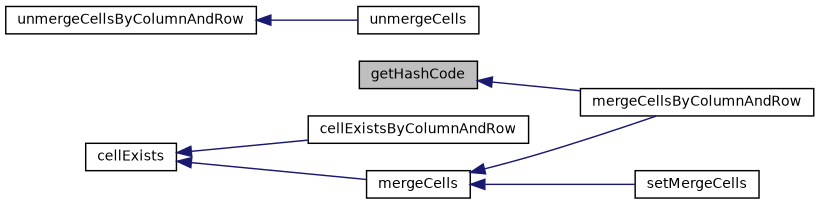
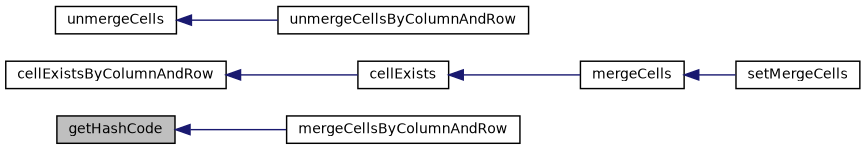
(314, 20) -> (235, 20)
(571, 144) -> none
(250, 146) -> (299, 75)
